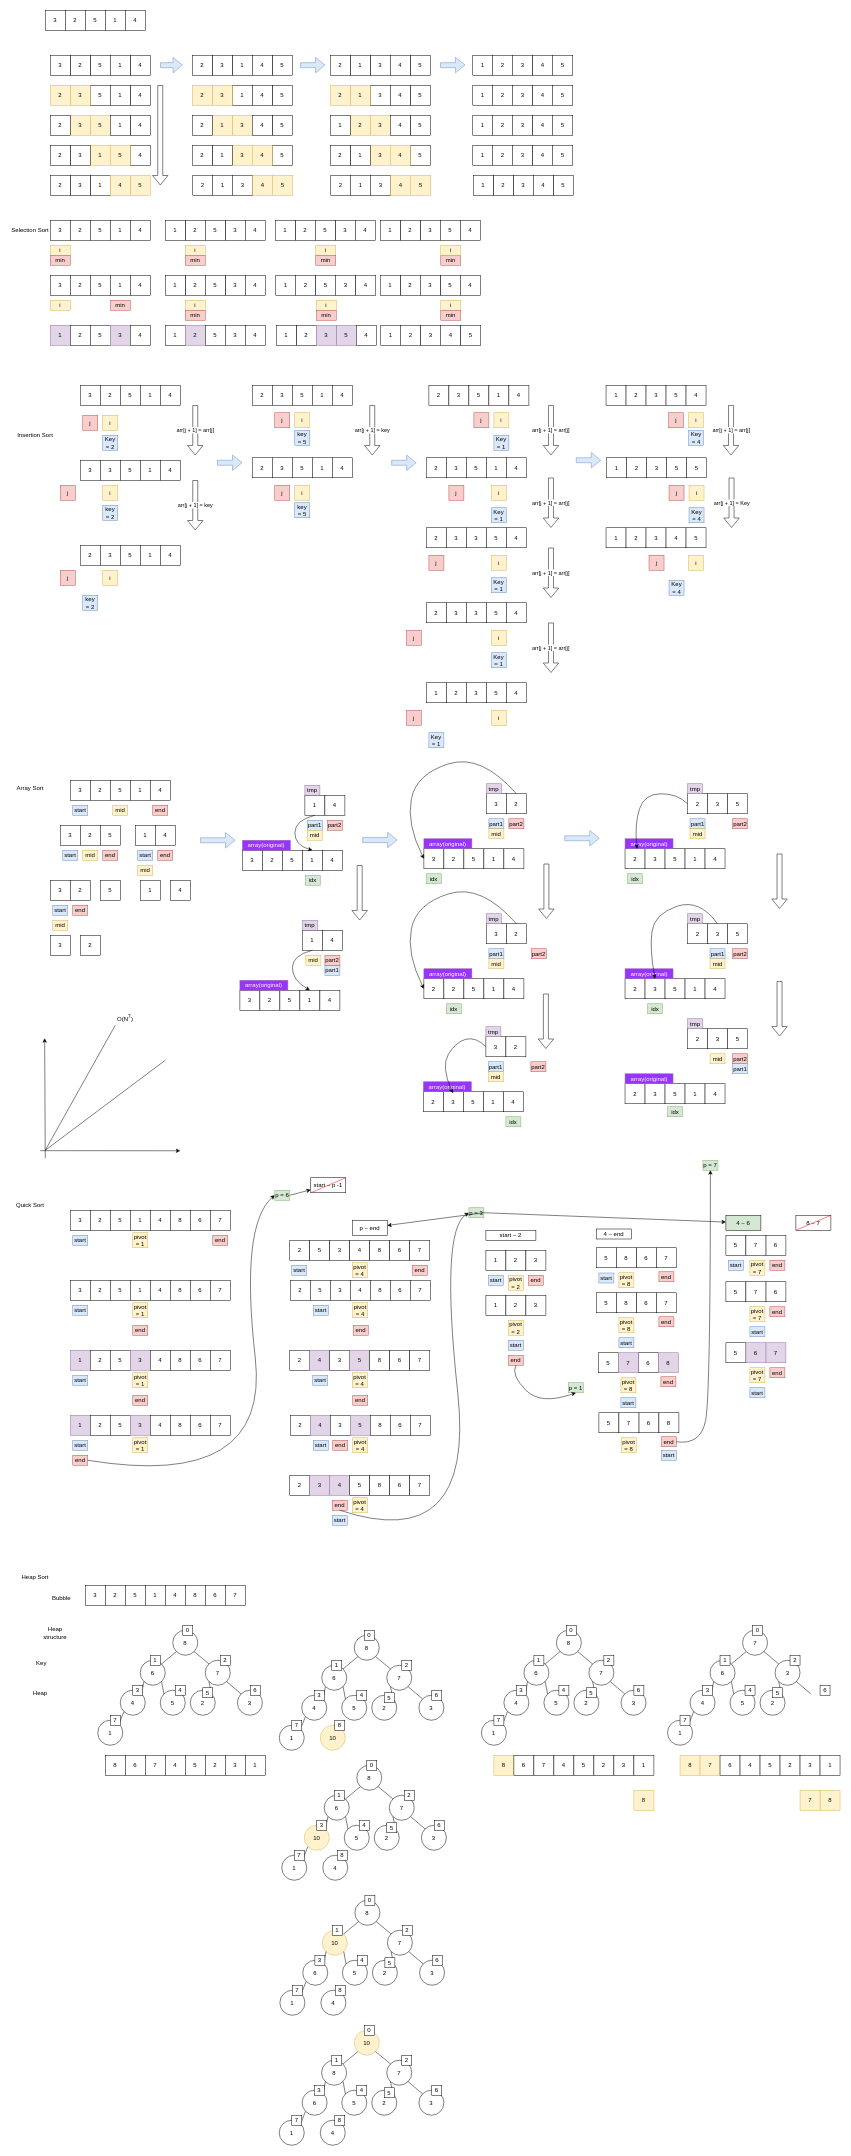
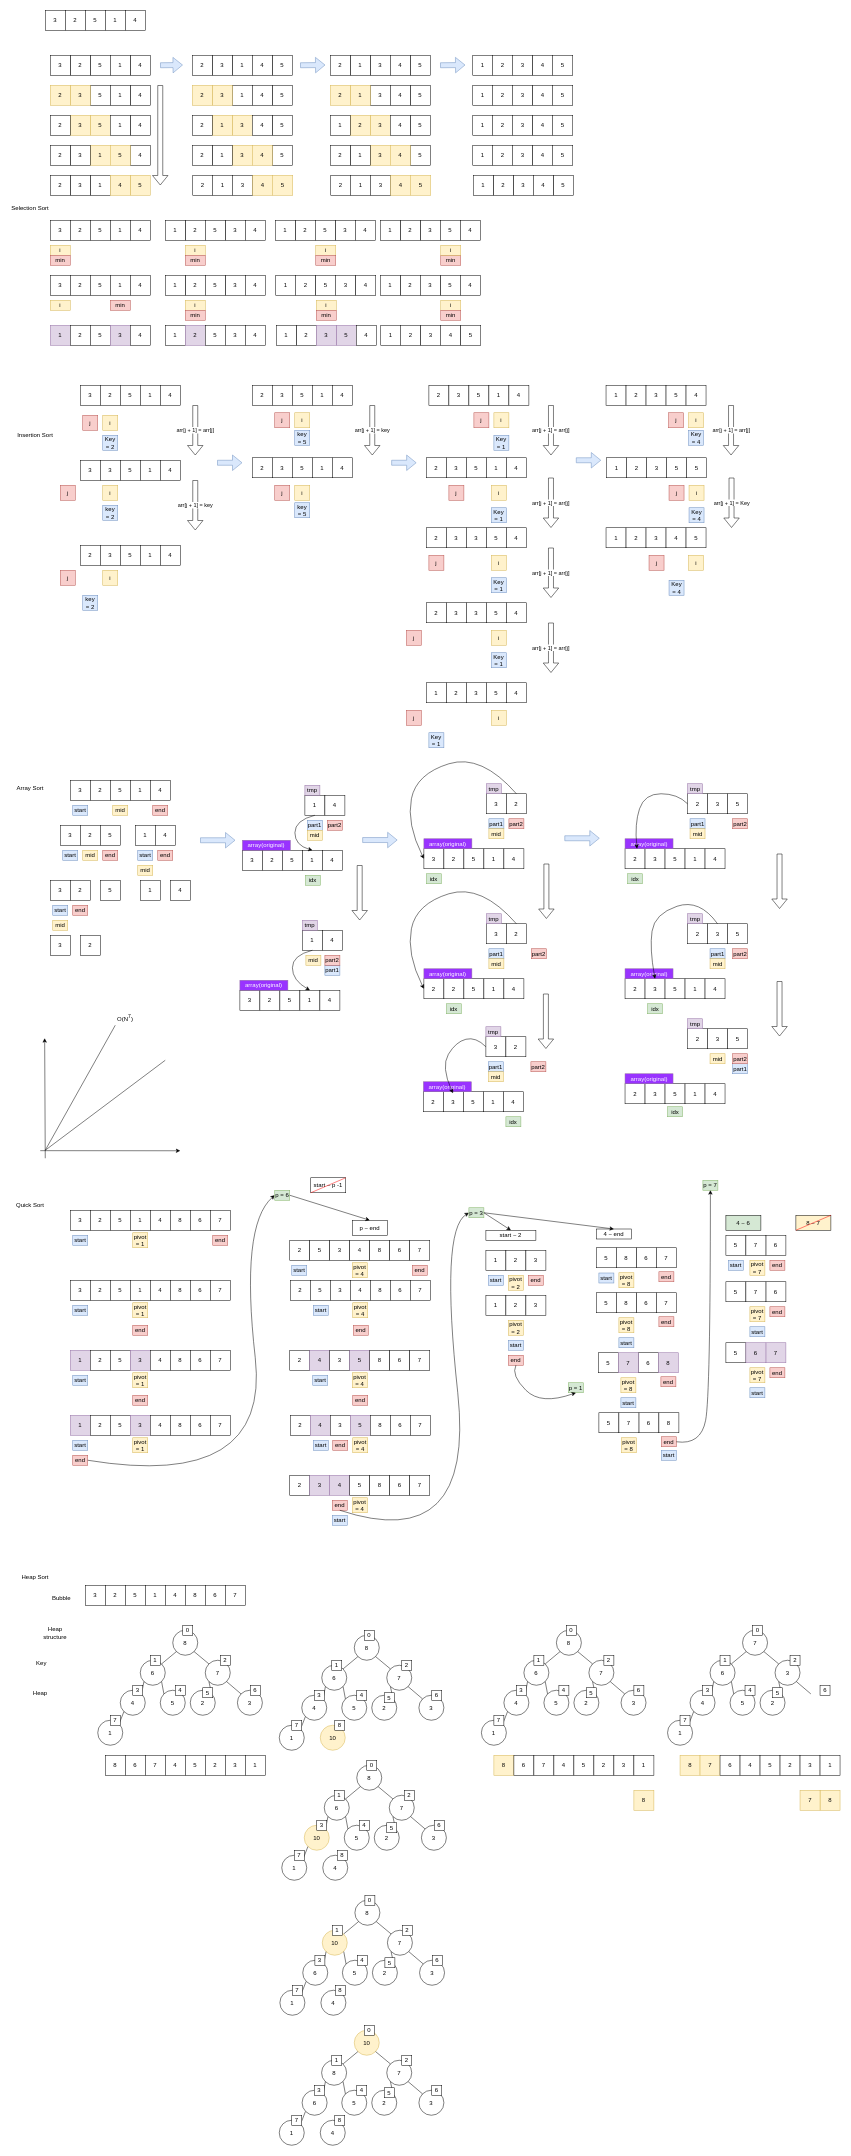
(30, 230) -> (30, 208)
(710, 1165) -> (710, 1185)
(306, 1191) -> (365, 1219)
(502, 1213) -> (548, 1221)
(813, 1223) -> (813, 1223)
(392, 1225) -> (503, 1225)
